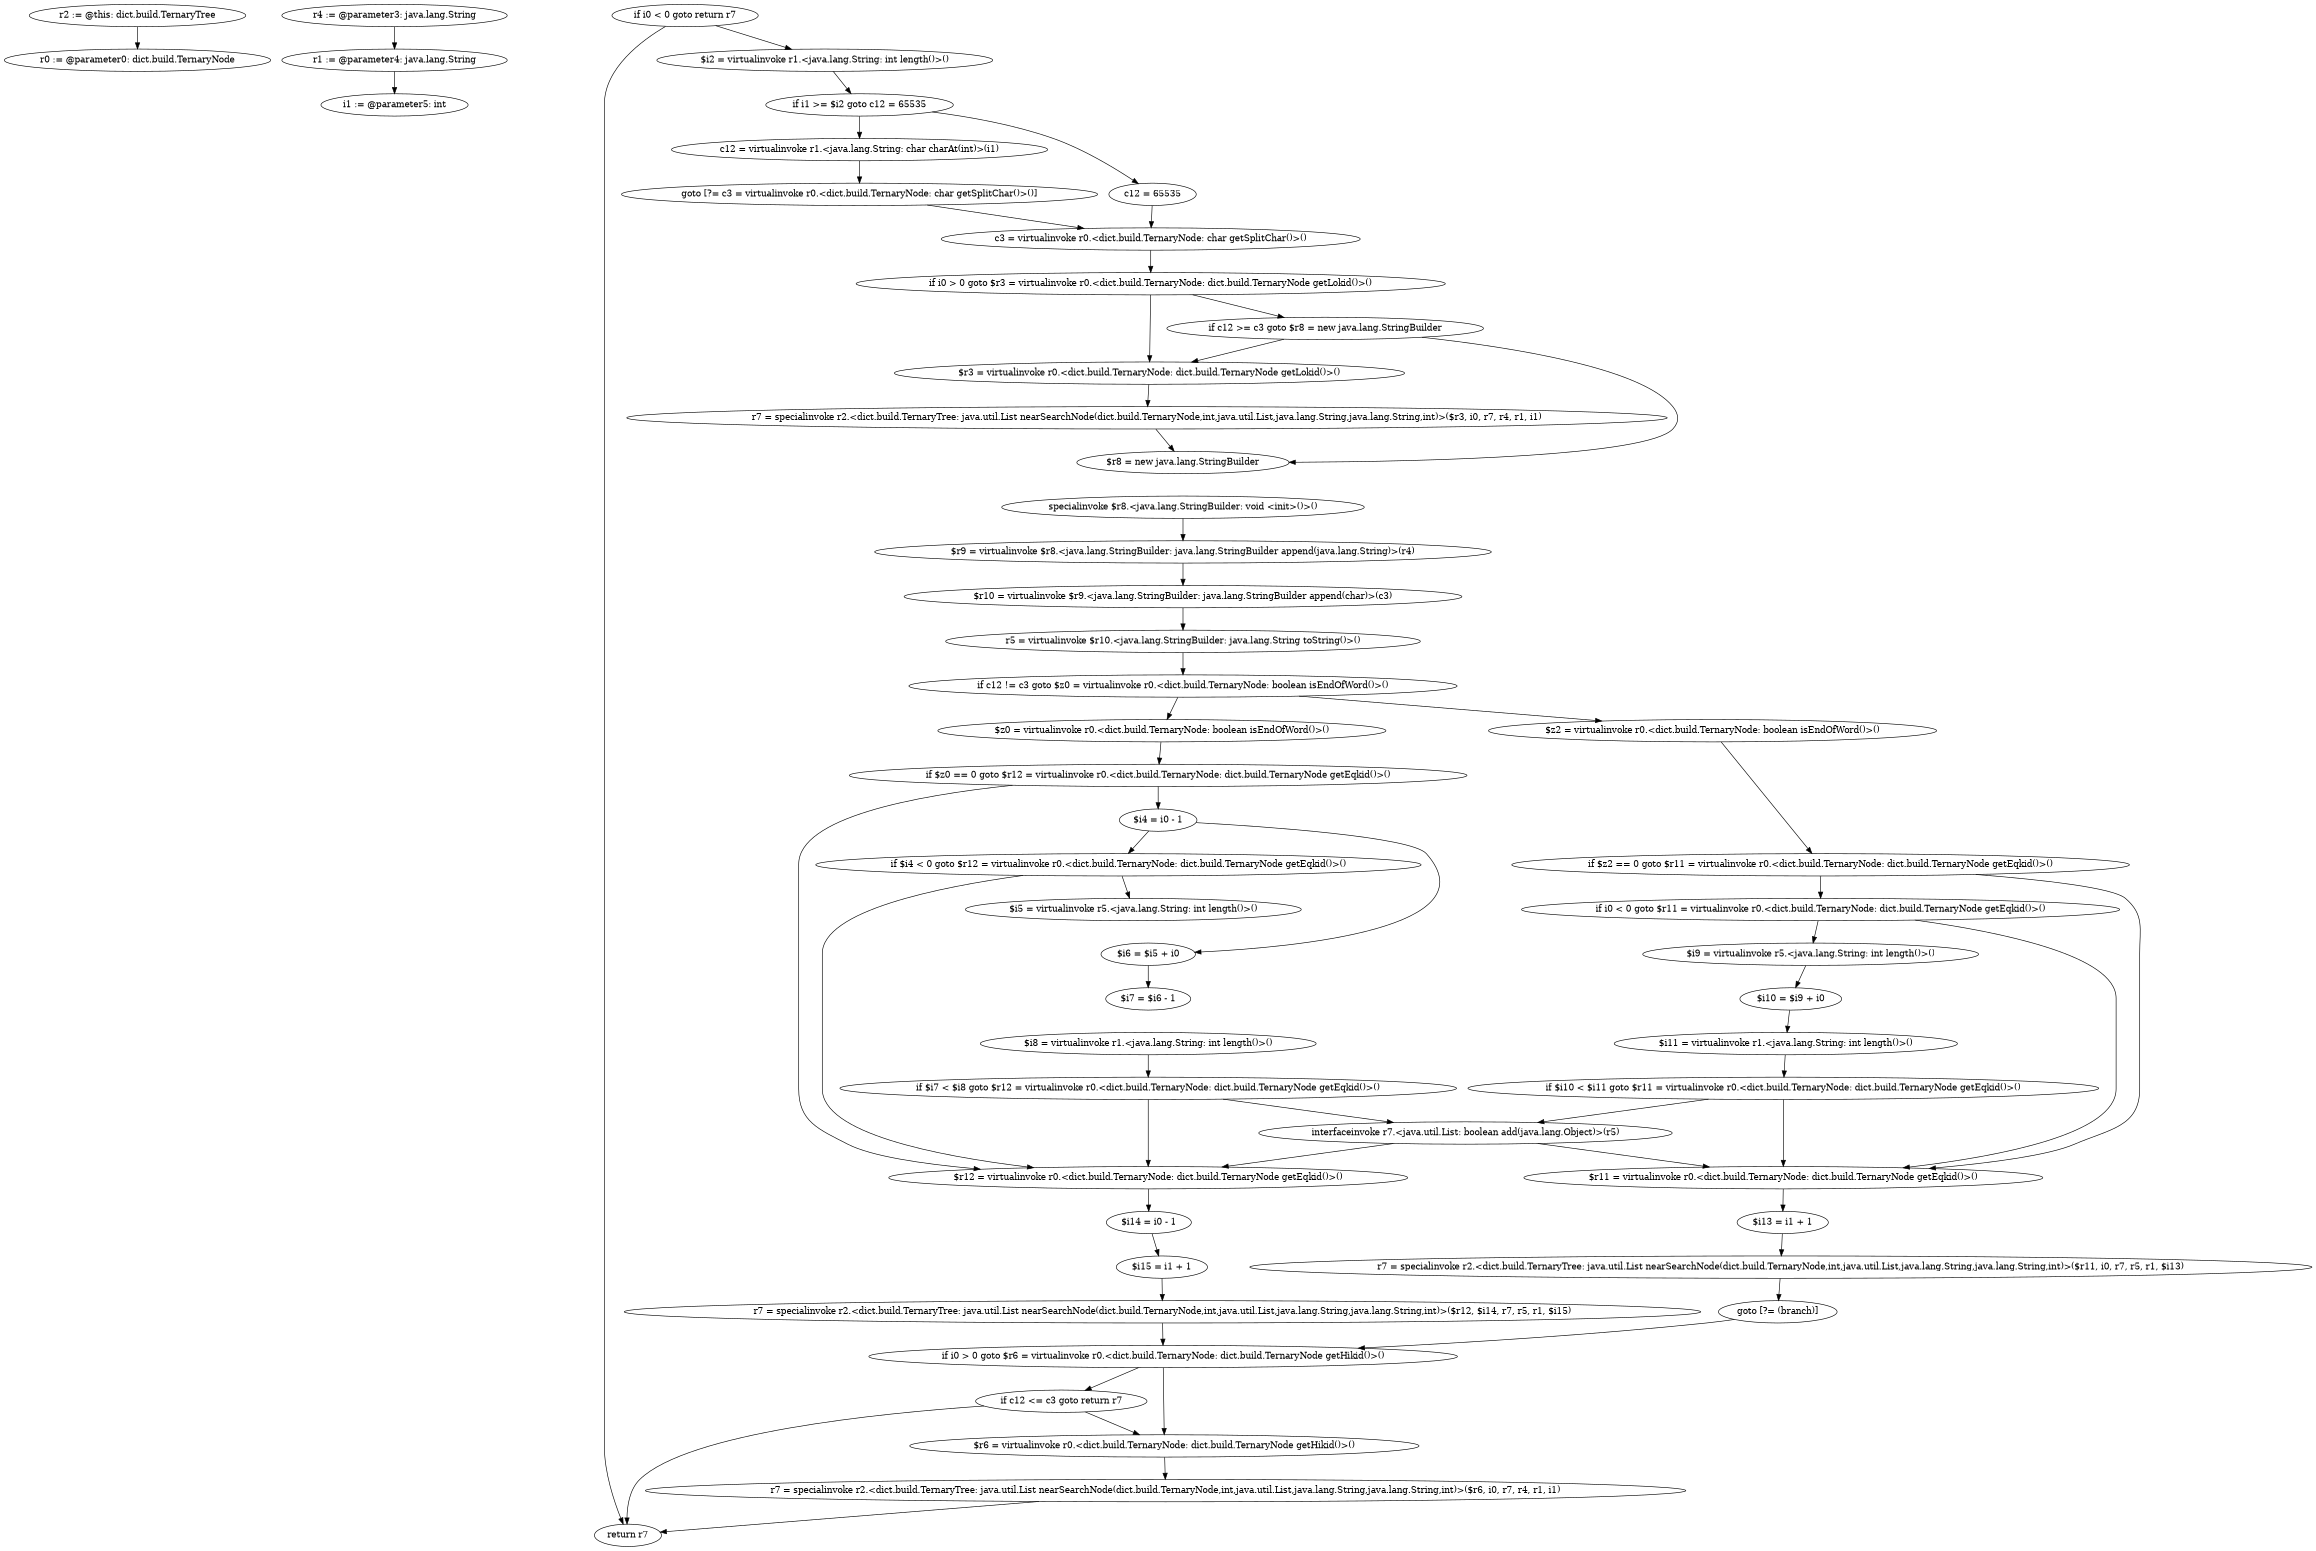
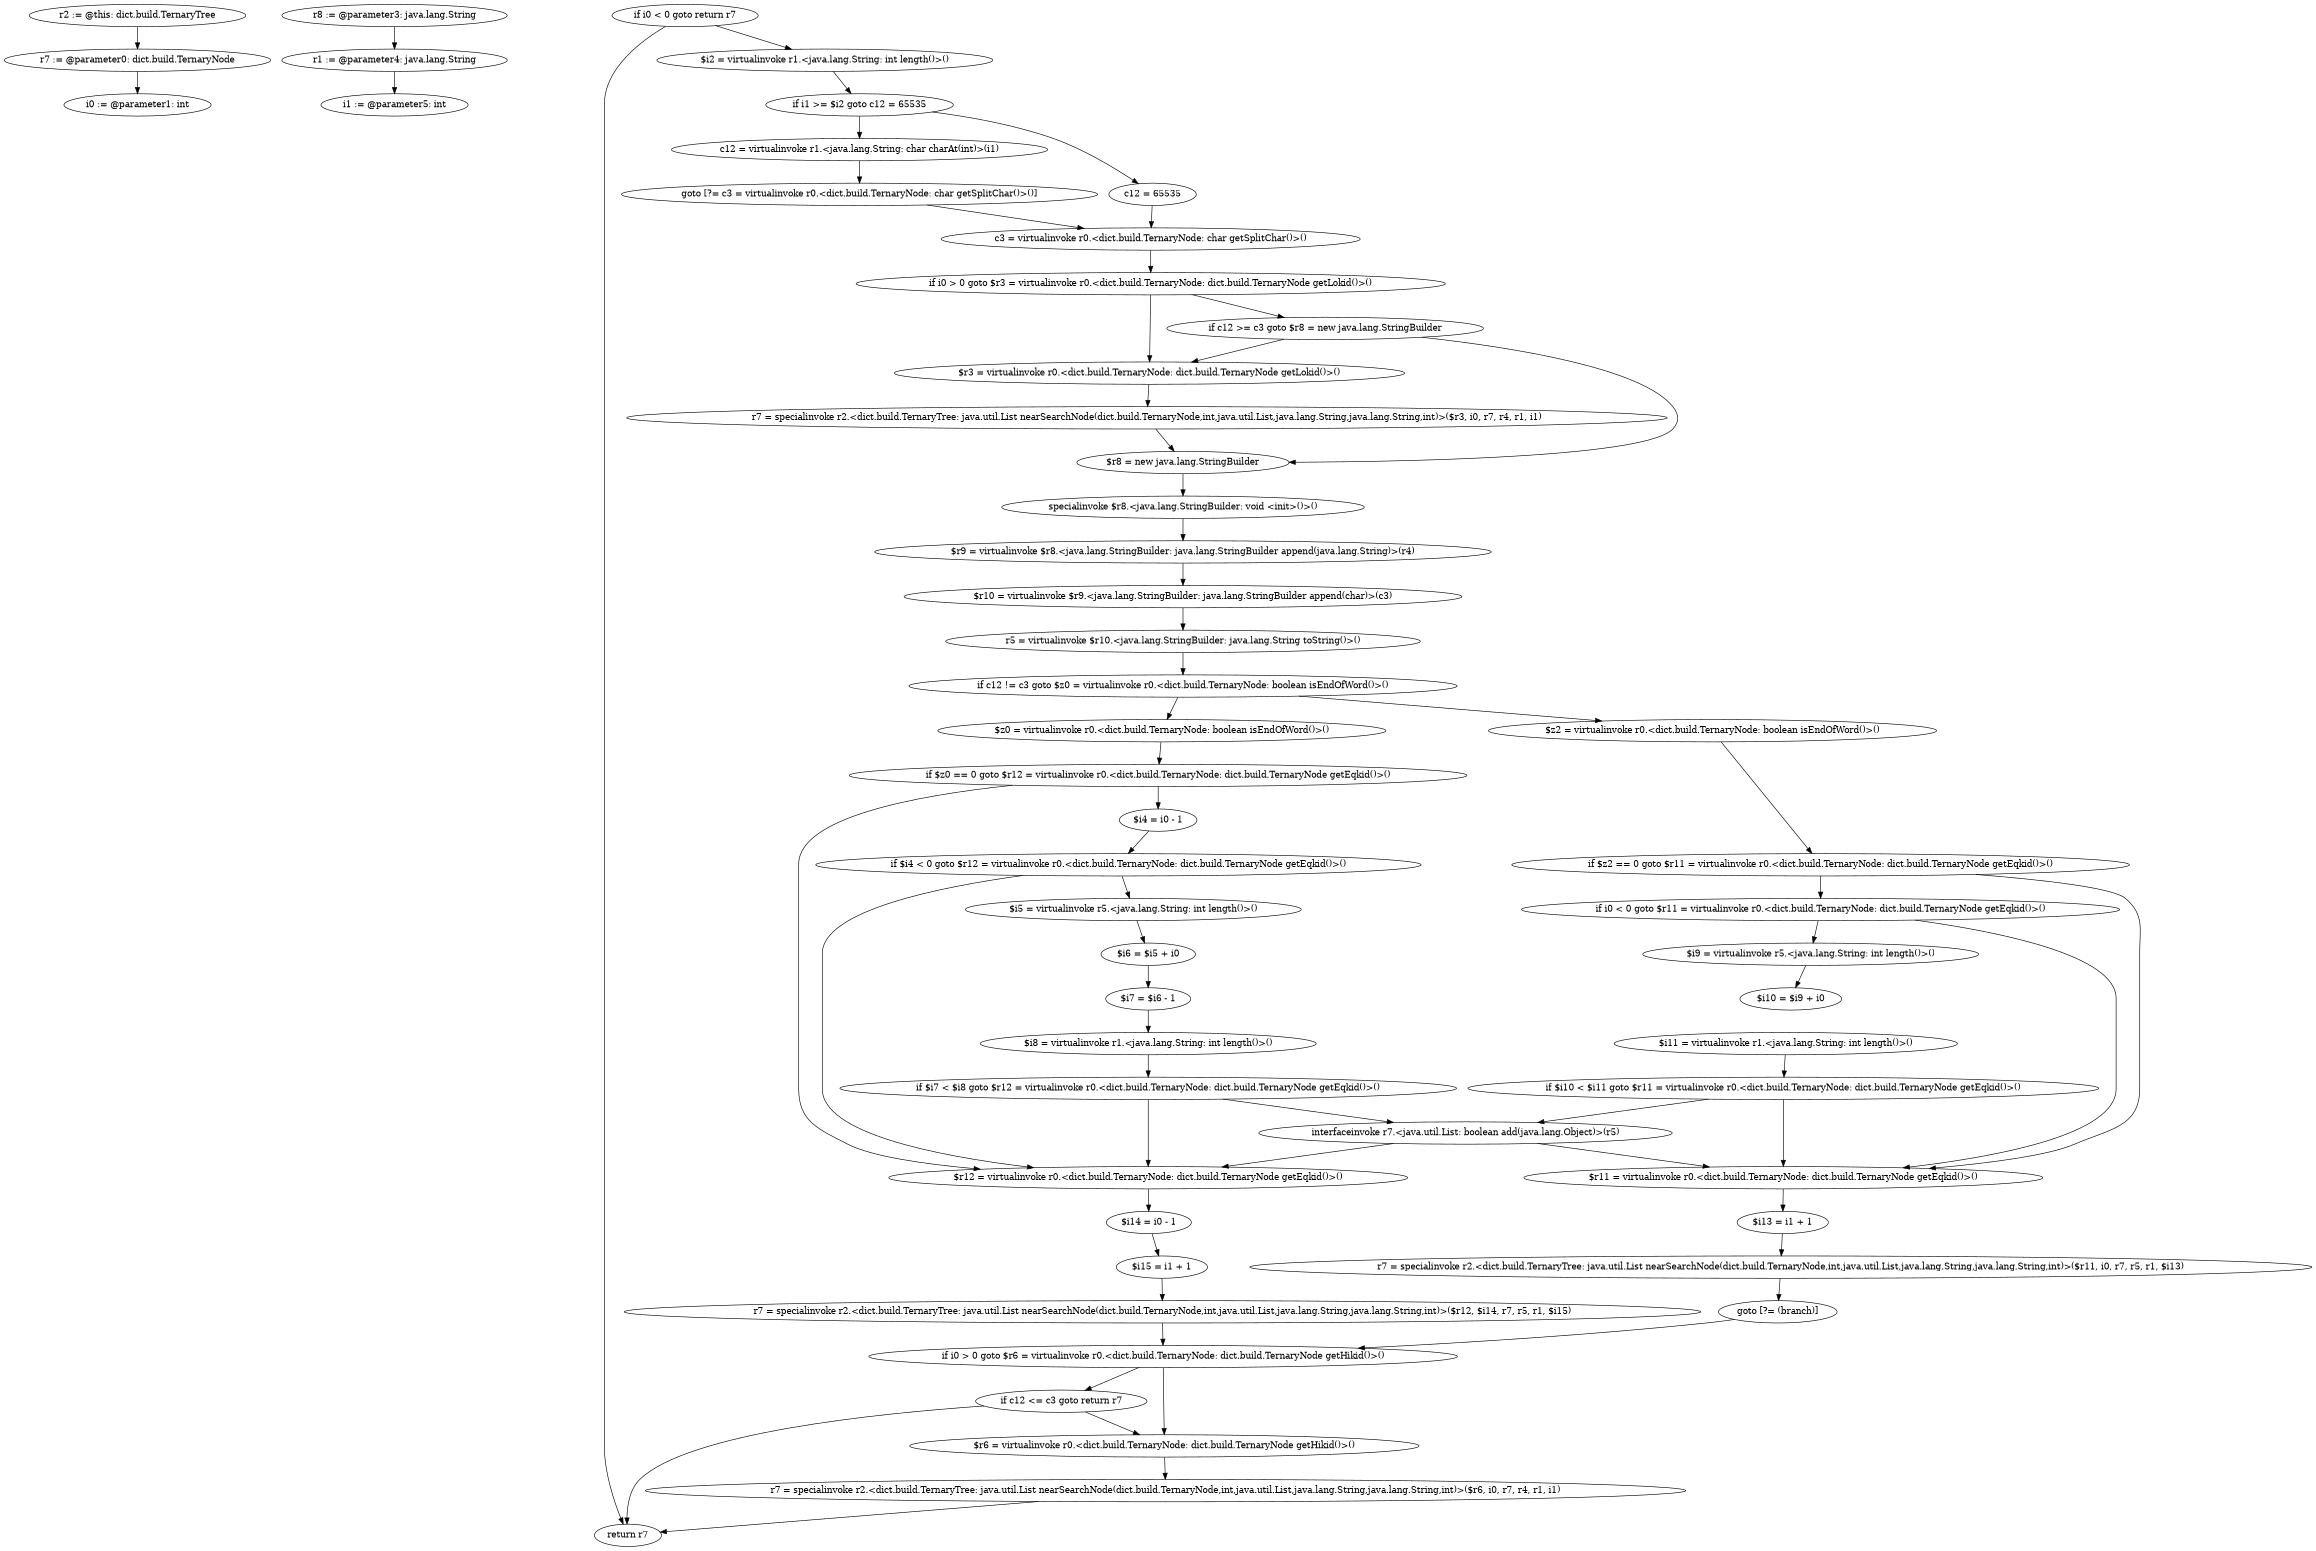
(395, 16) -> (395, 16)
(138, 60) -> (138, 60)
none -> (138, 105)
none -> (1183, 482)
(1440, 879) -> (1140, 929)
none -> (1148, 1018)
(1789, 1018) -> none
